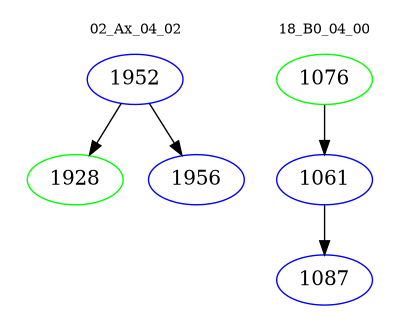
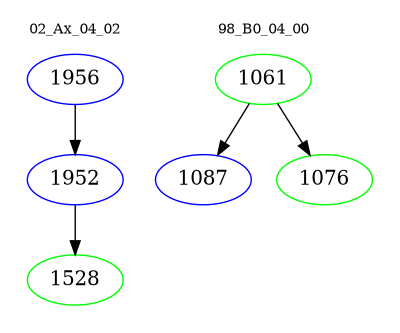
(325, 30) -> (264, 30)
(162, 123) -> (75, 123)
(325, 123) -> (290, 123)
(75, 180) -> (75, 280)
(325, 180) -> (263, 79)
